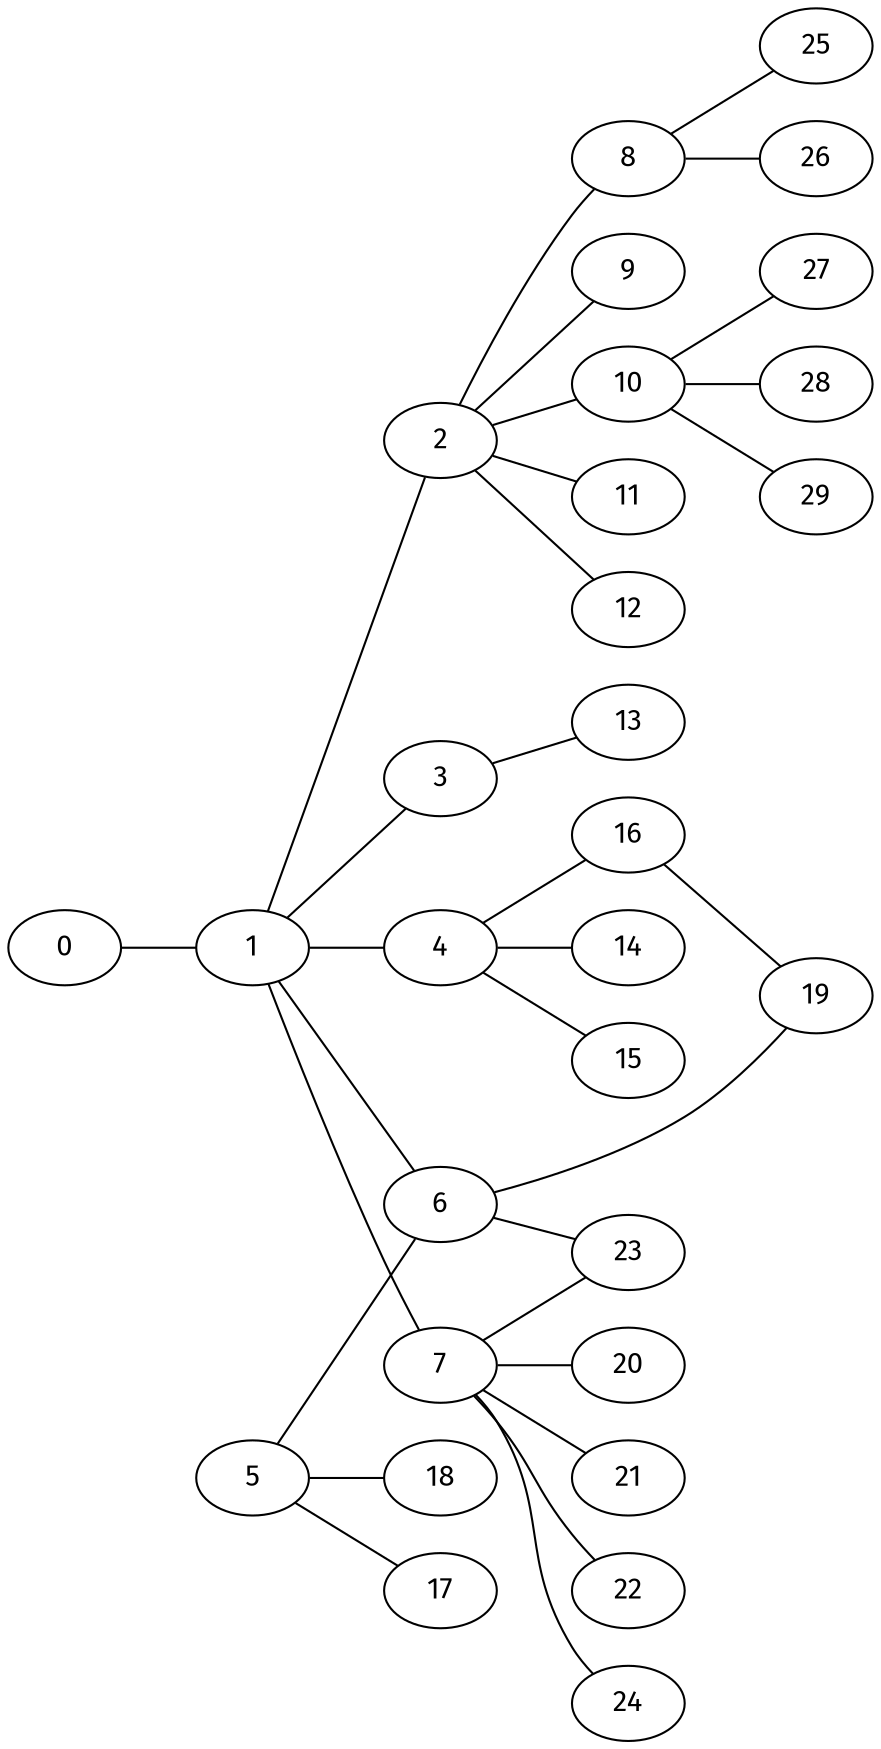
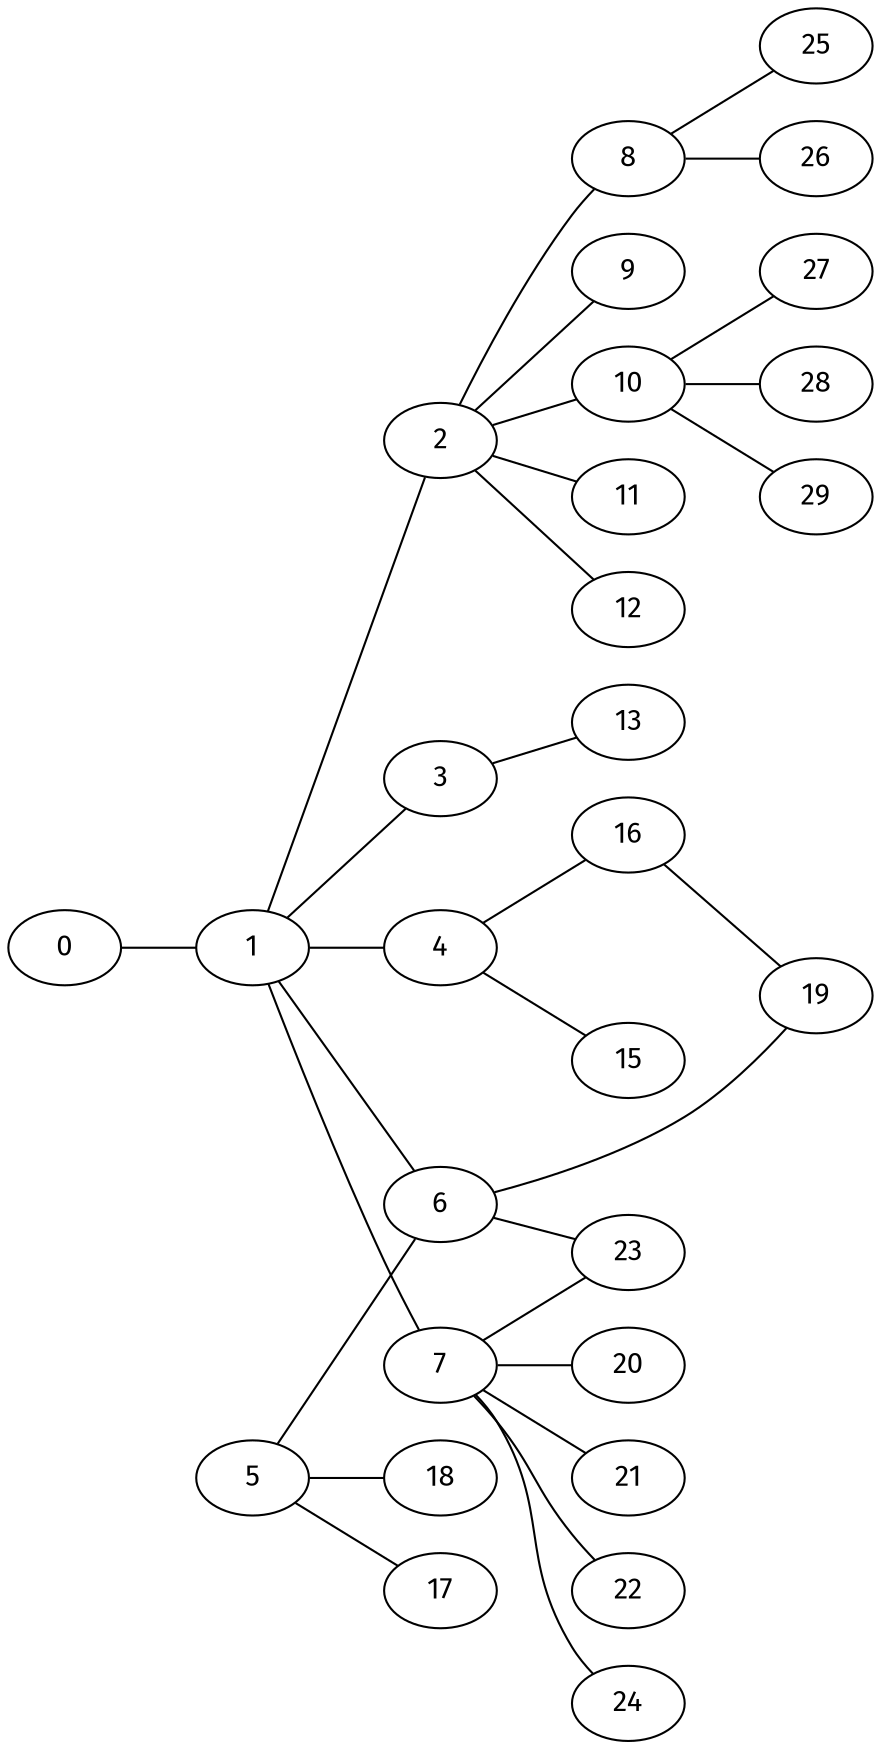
(628, 948) -> none
